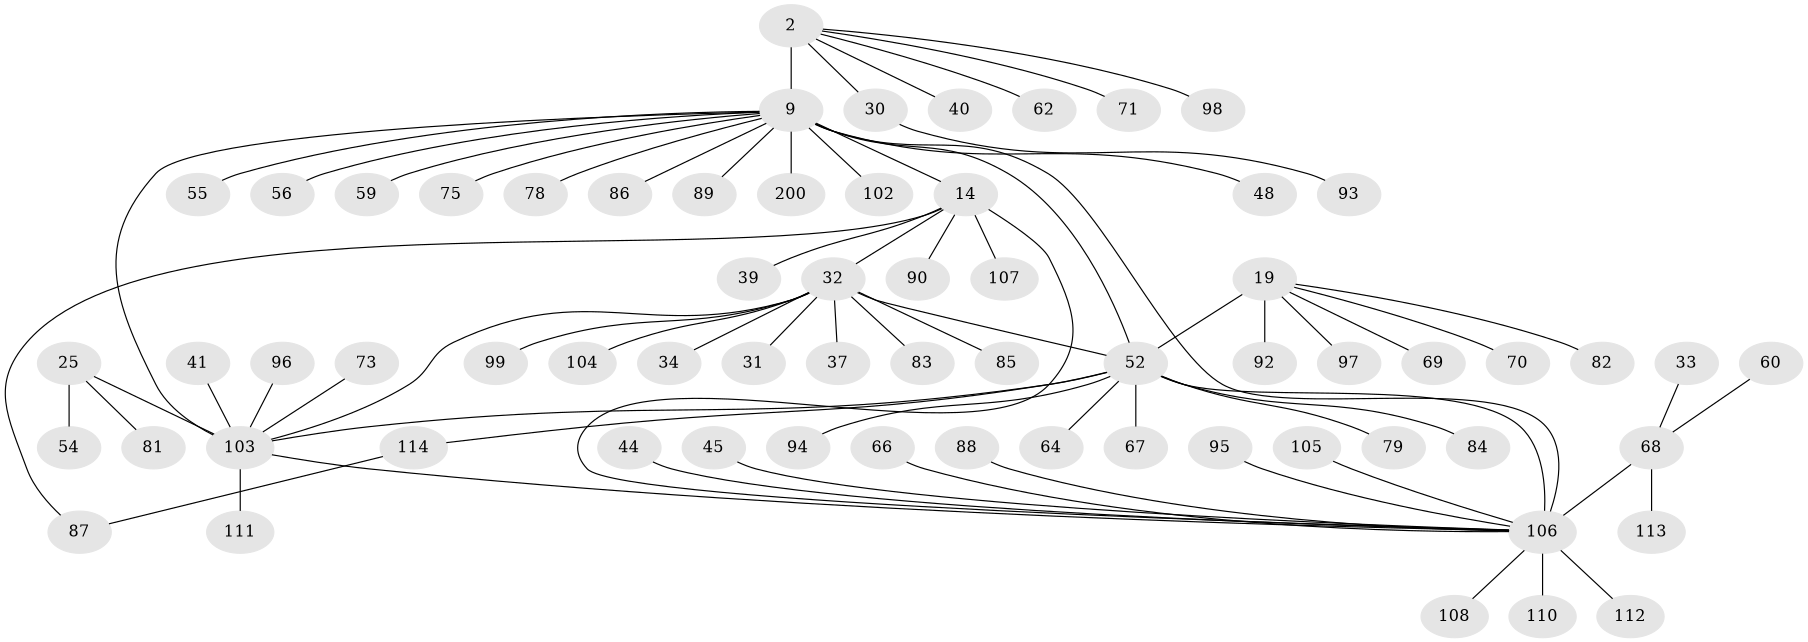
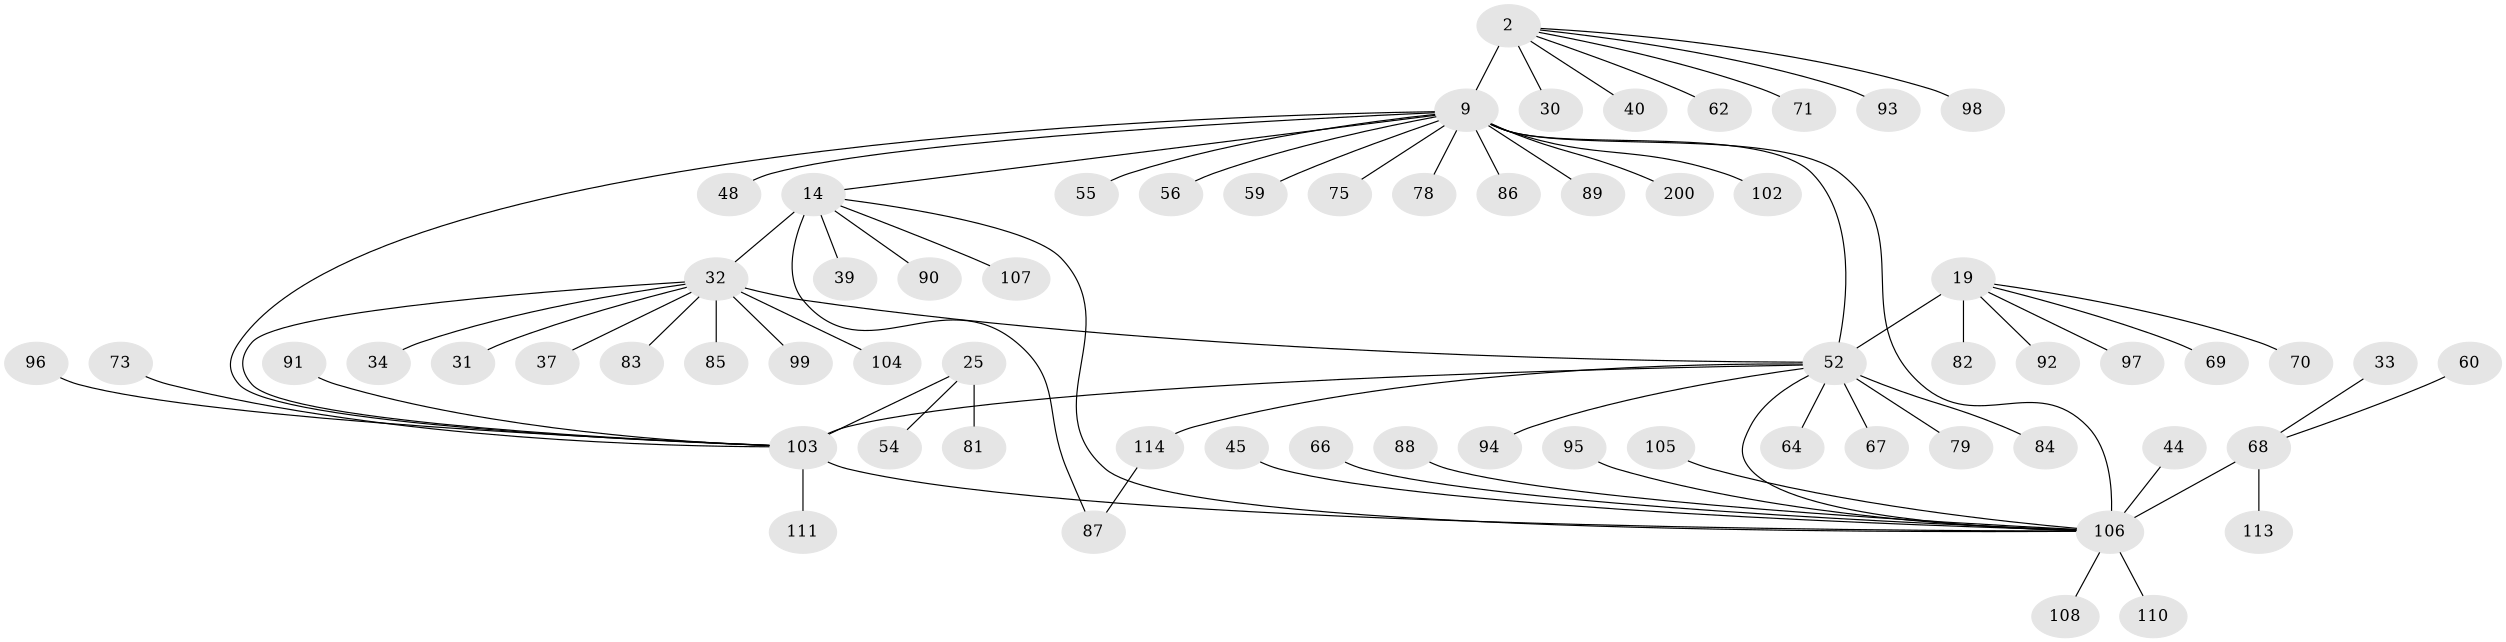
(1145, 152) -> (1704, 54)
(198, 363) -> (294, 363)
(1630, 617) -> none
